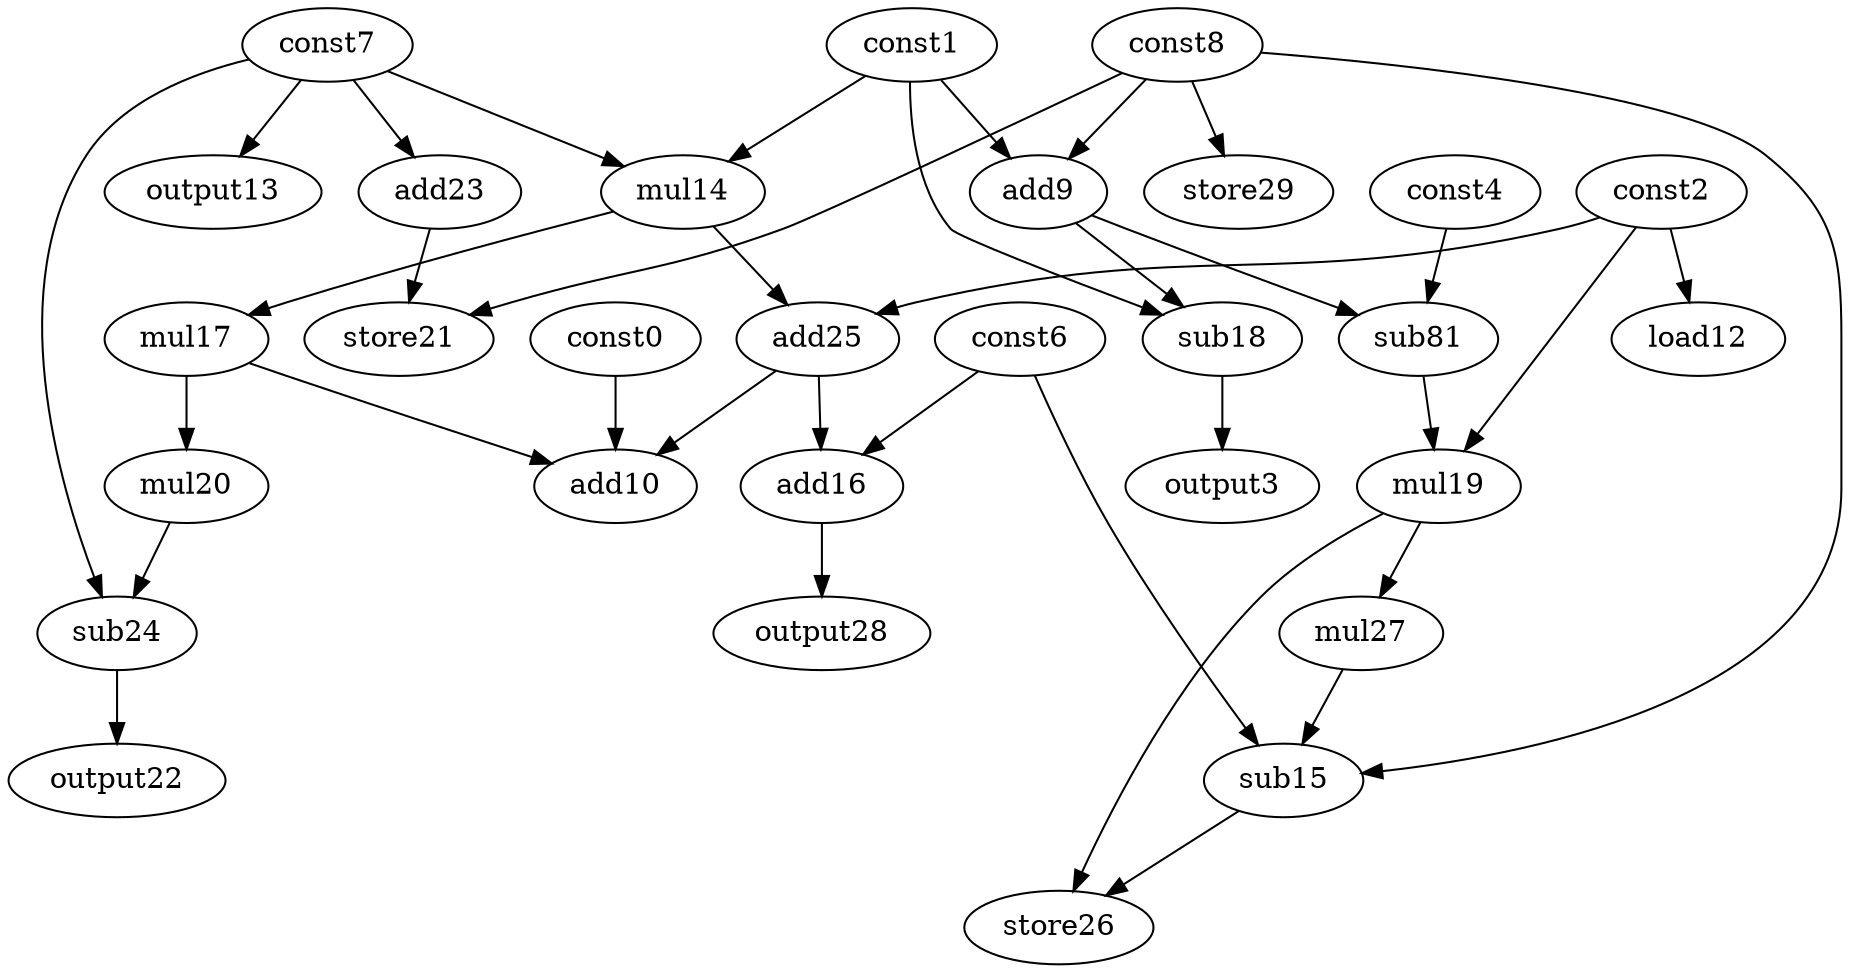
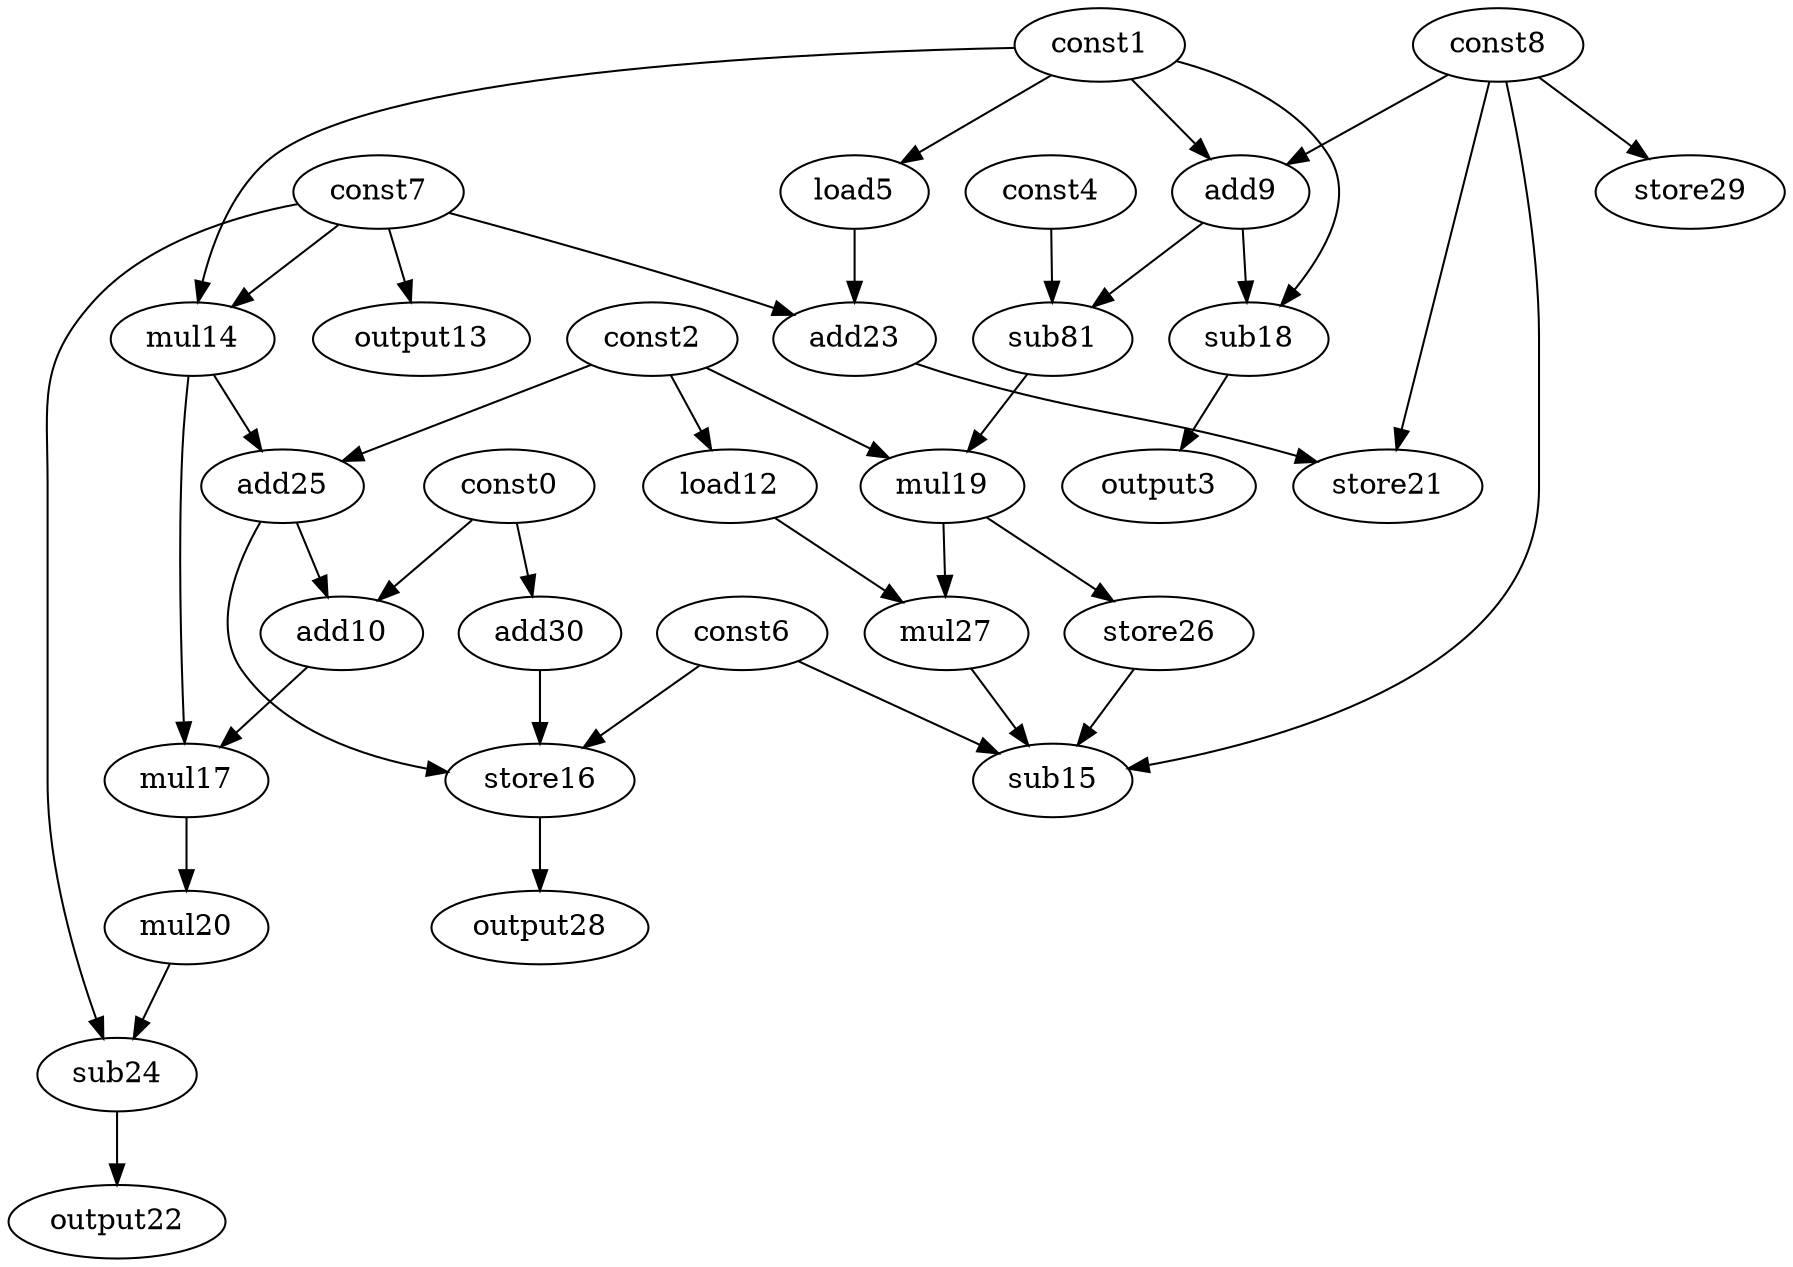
none -> (855, 192)
(391, 411) -> (281, 692)
(822, 486) -> (540, 780)
none -> (830, 554)
none -> (540, 633)
(1181, 848) -> (1112, 699)
